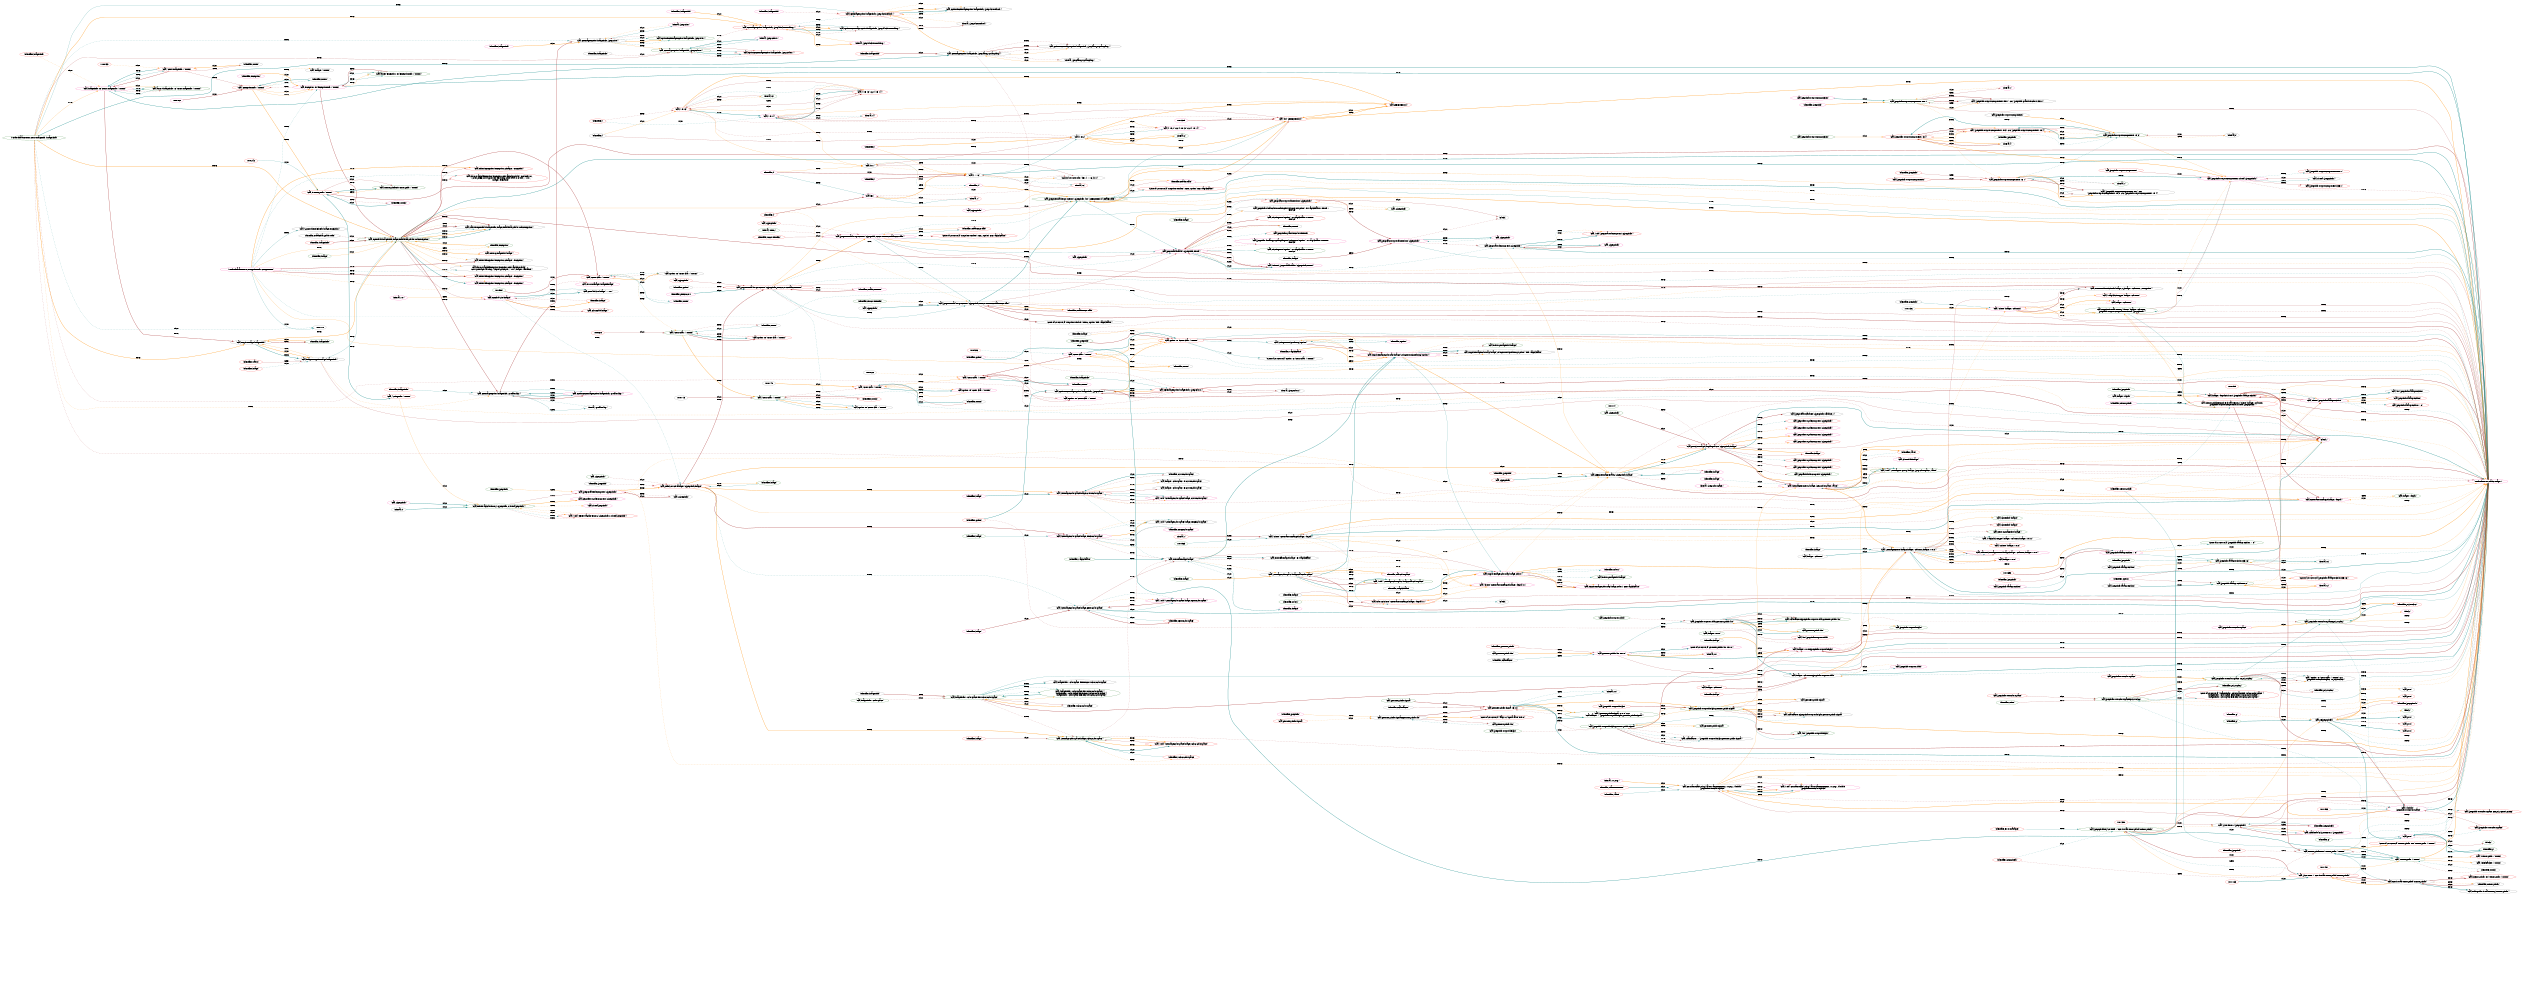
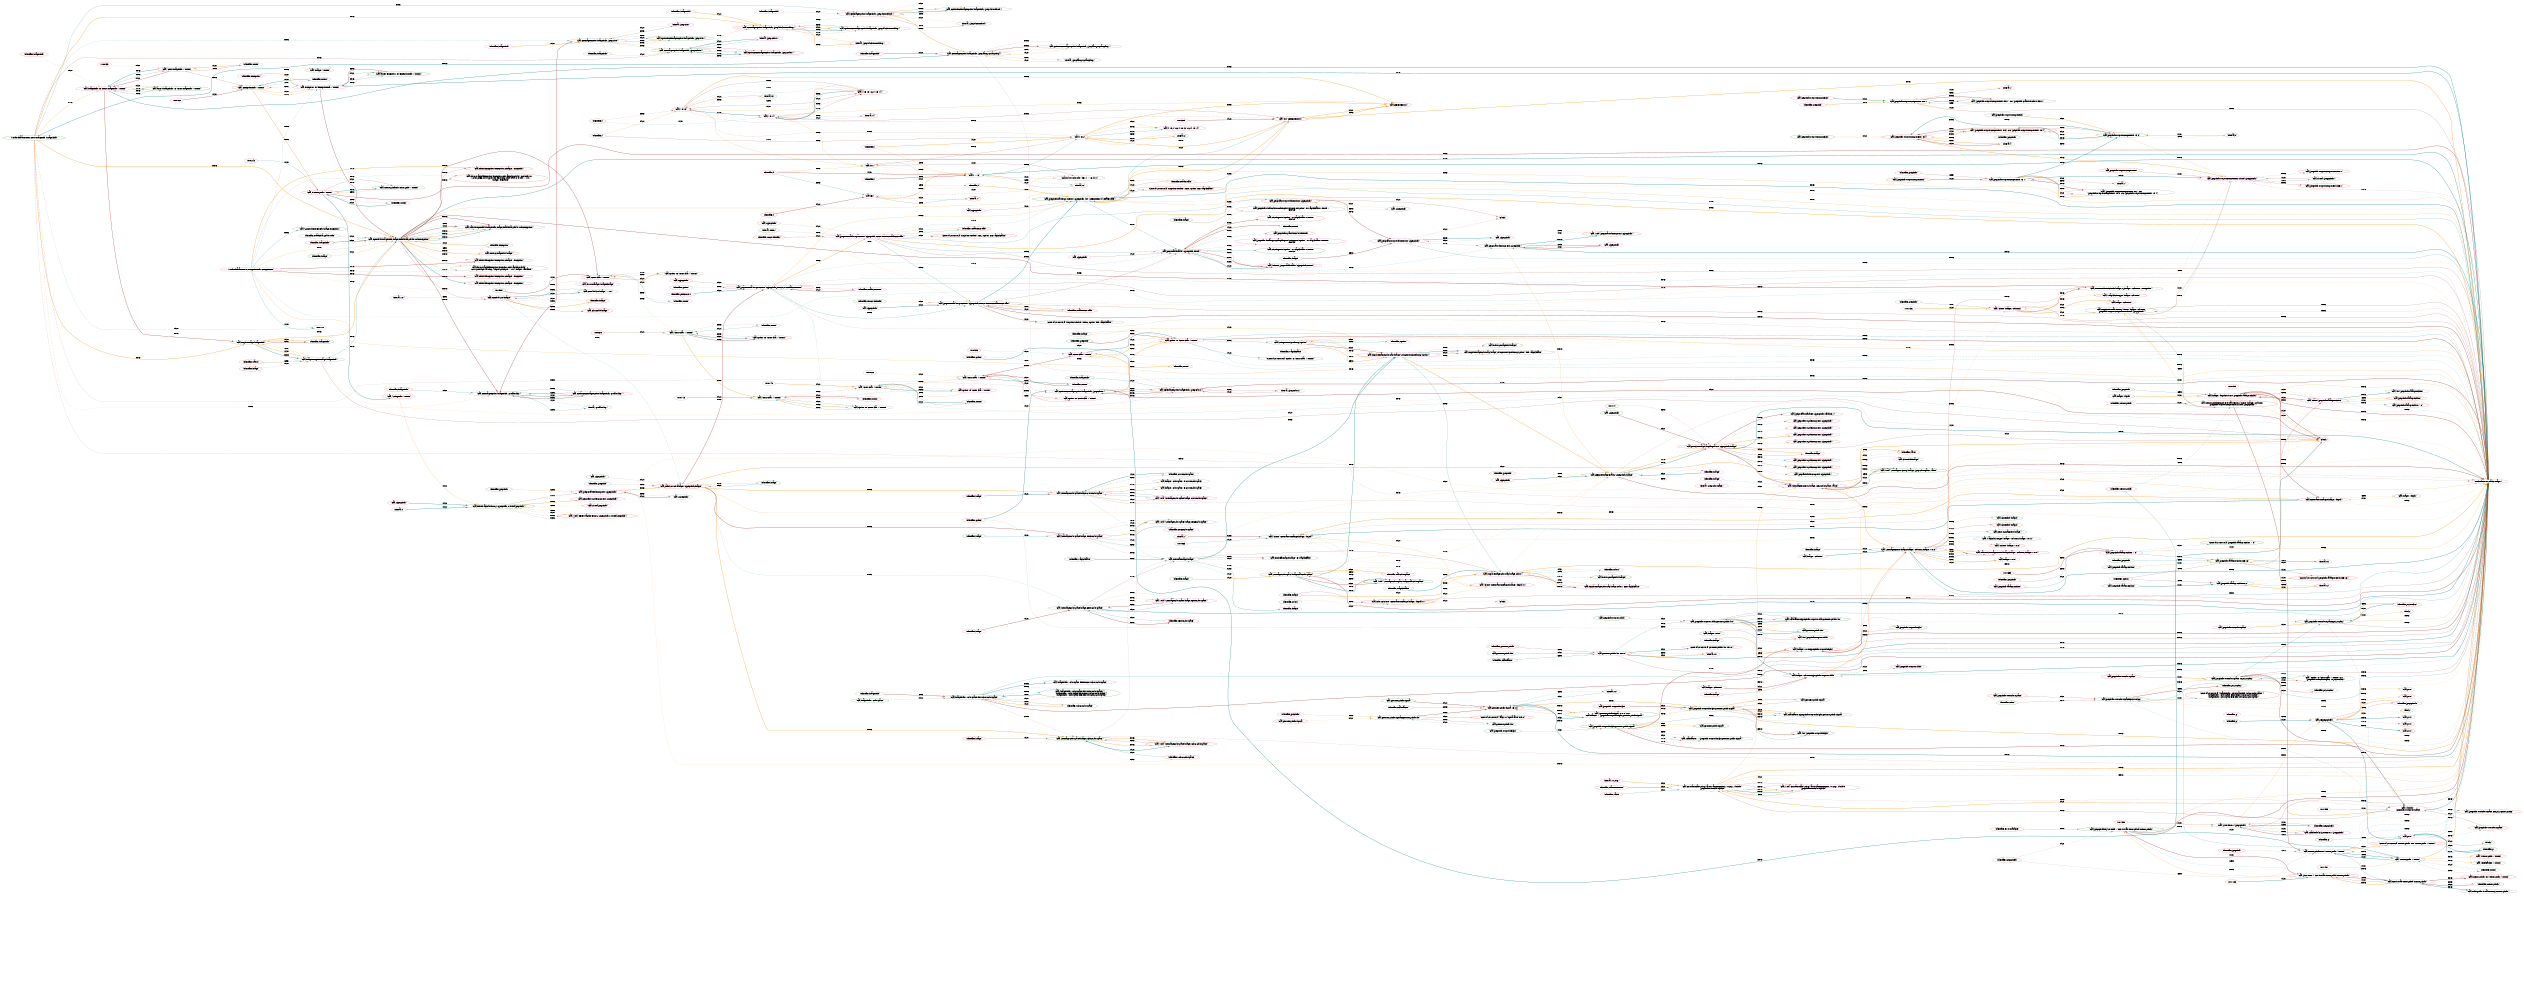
(2066, 163) -> (2066, 163)
(1916, 534) -> none
(2391, 553) -> none
